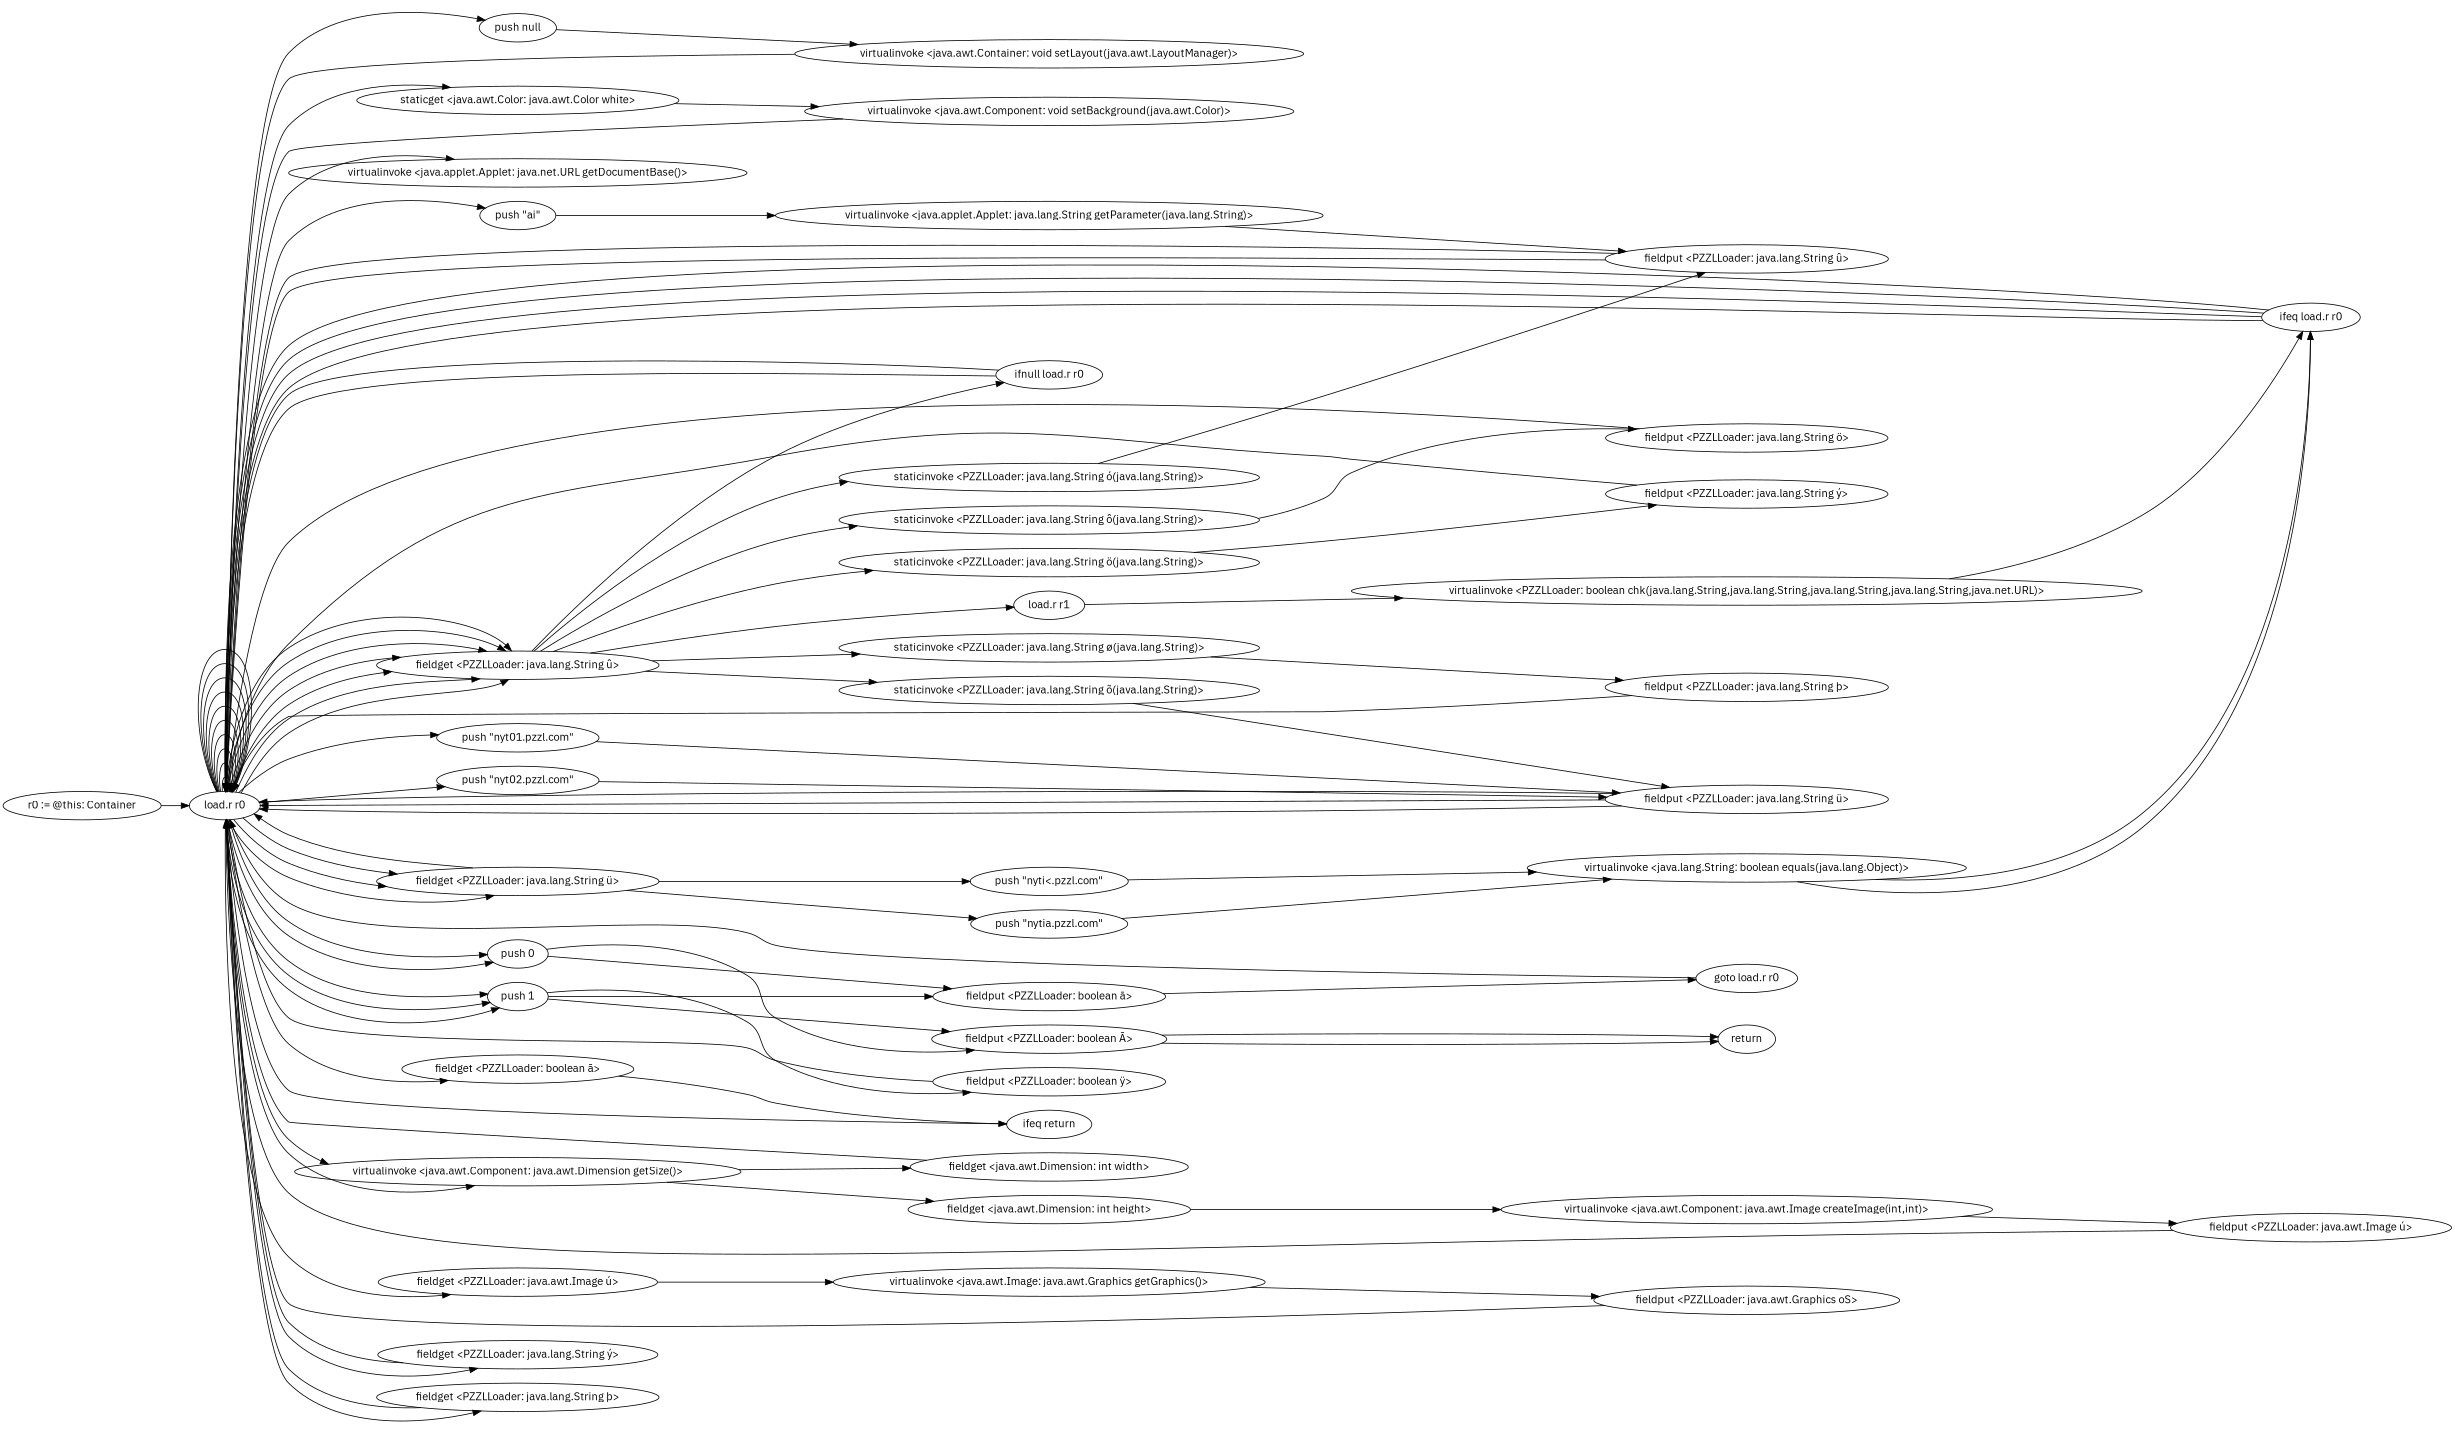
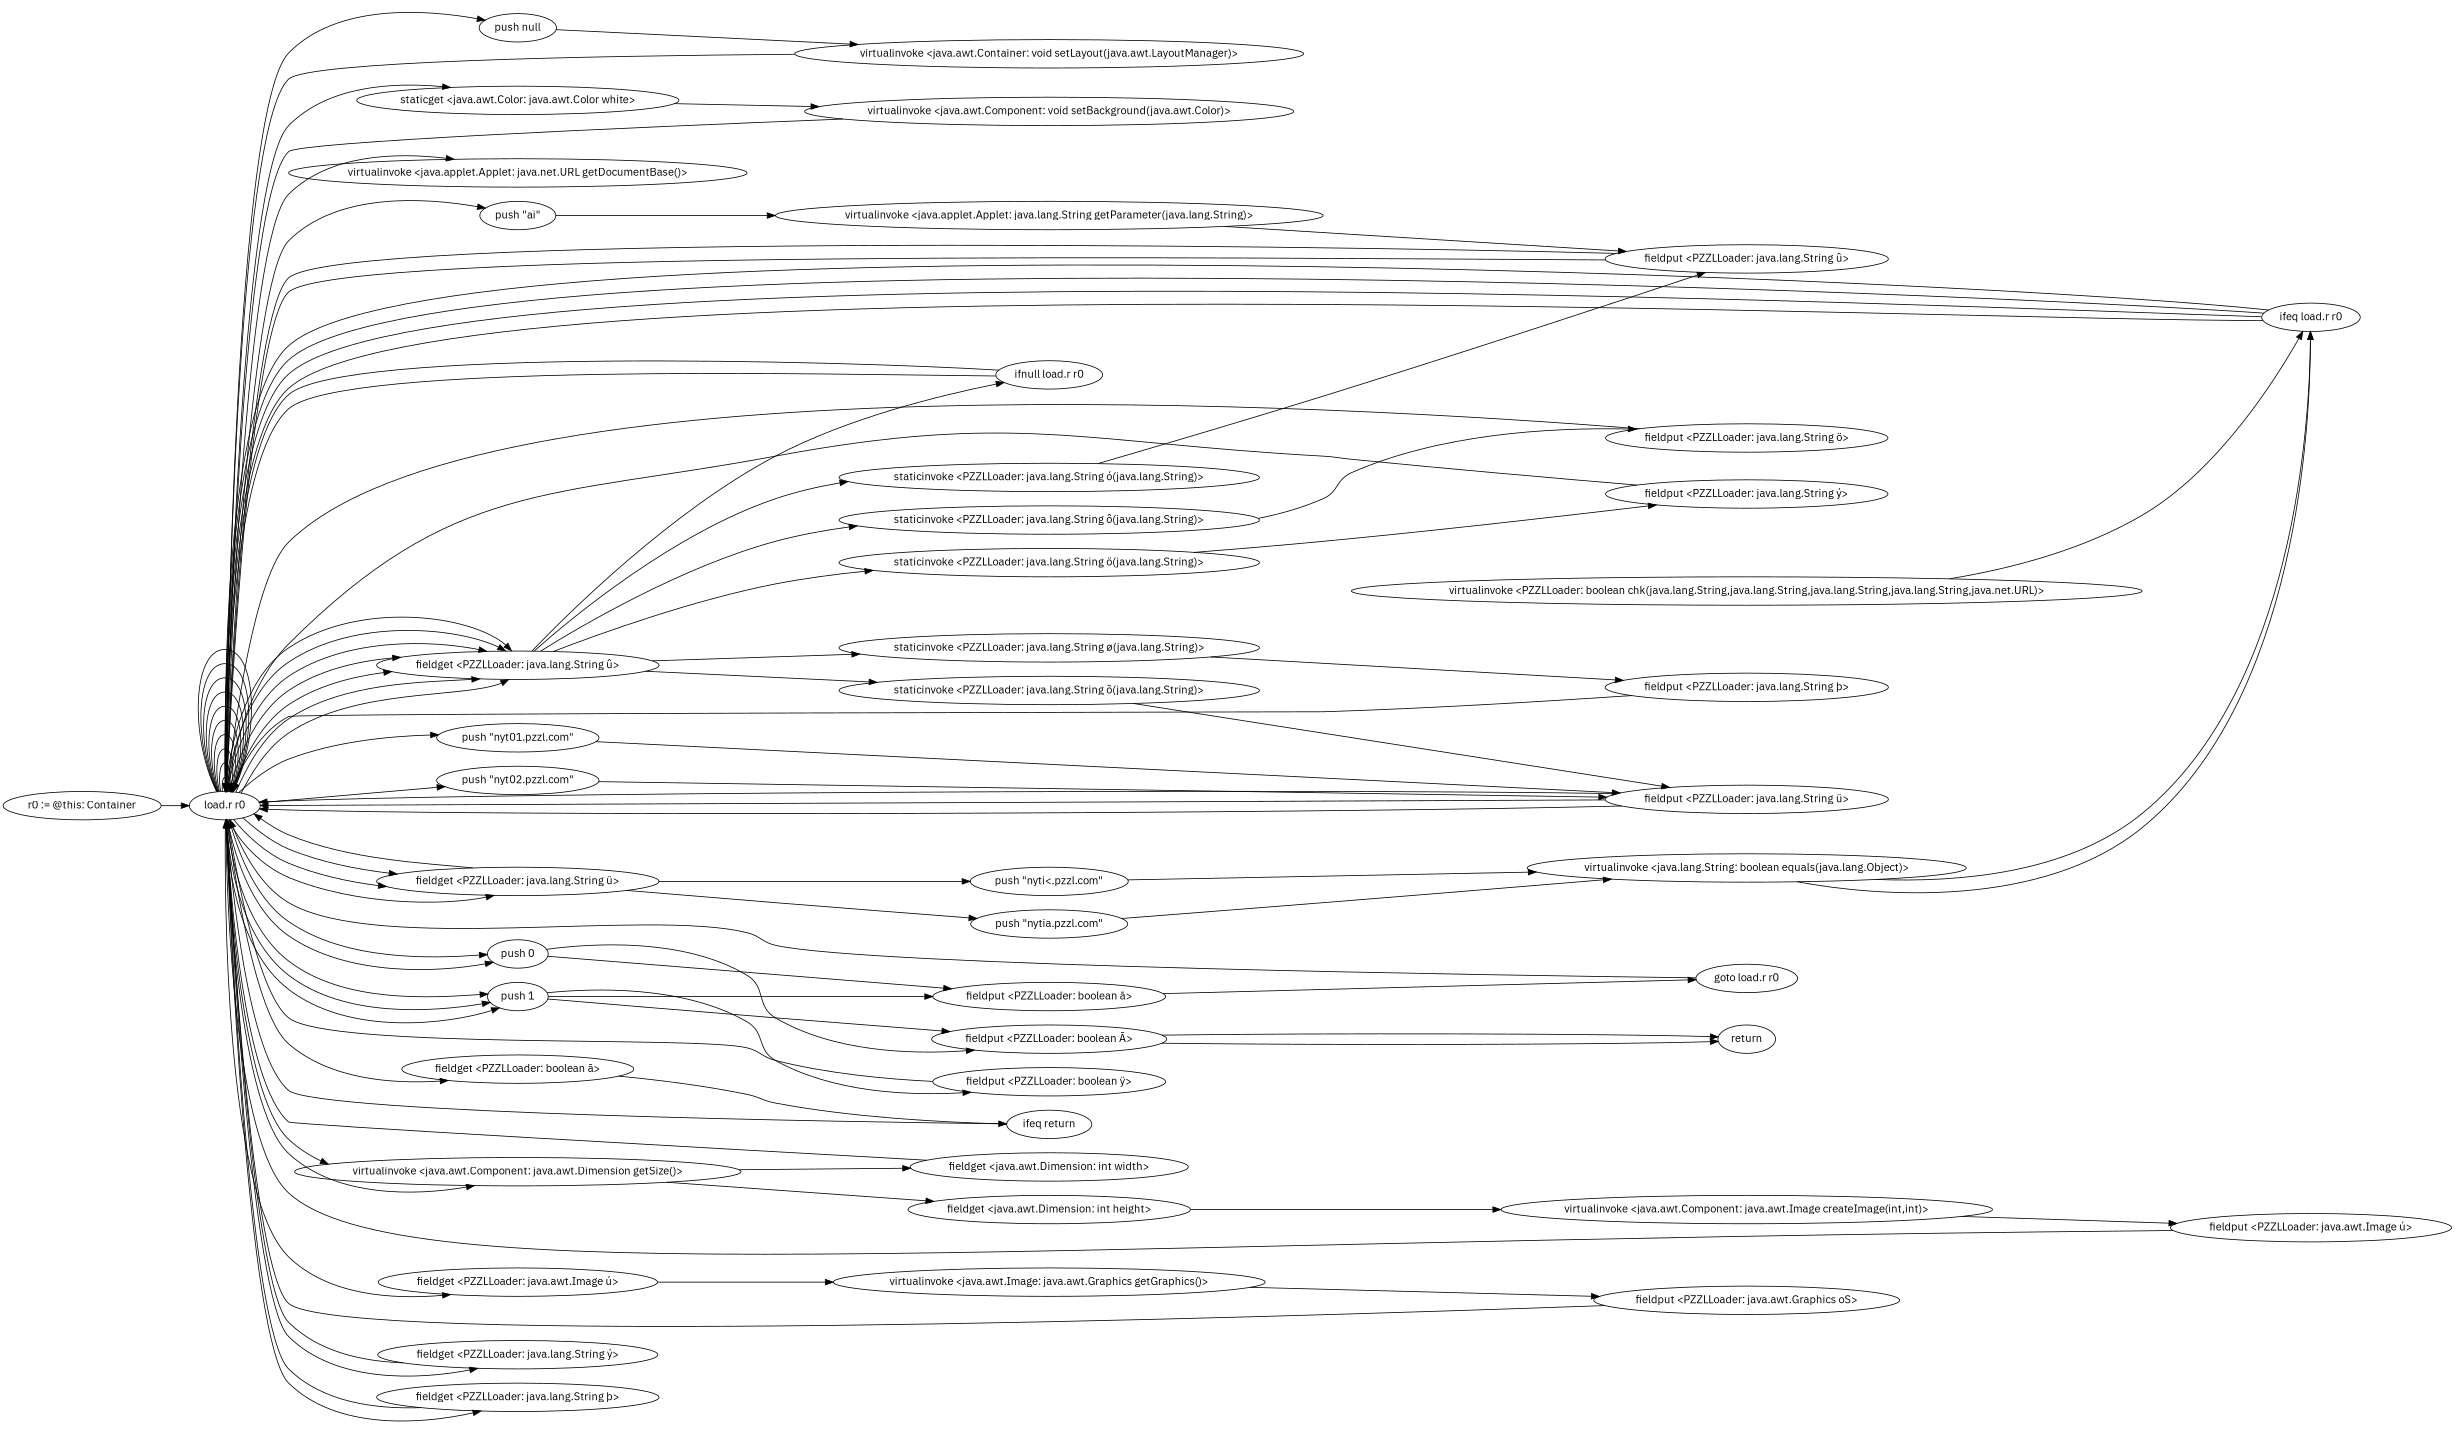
(1049, 605) -> none
